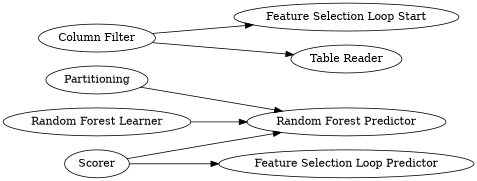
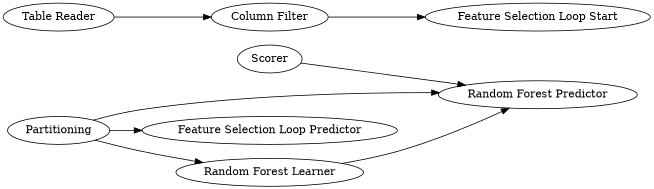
(219, 48) -> (159, 17)
none -> (145, 152)
(170, 164) -> (122, 130)
